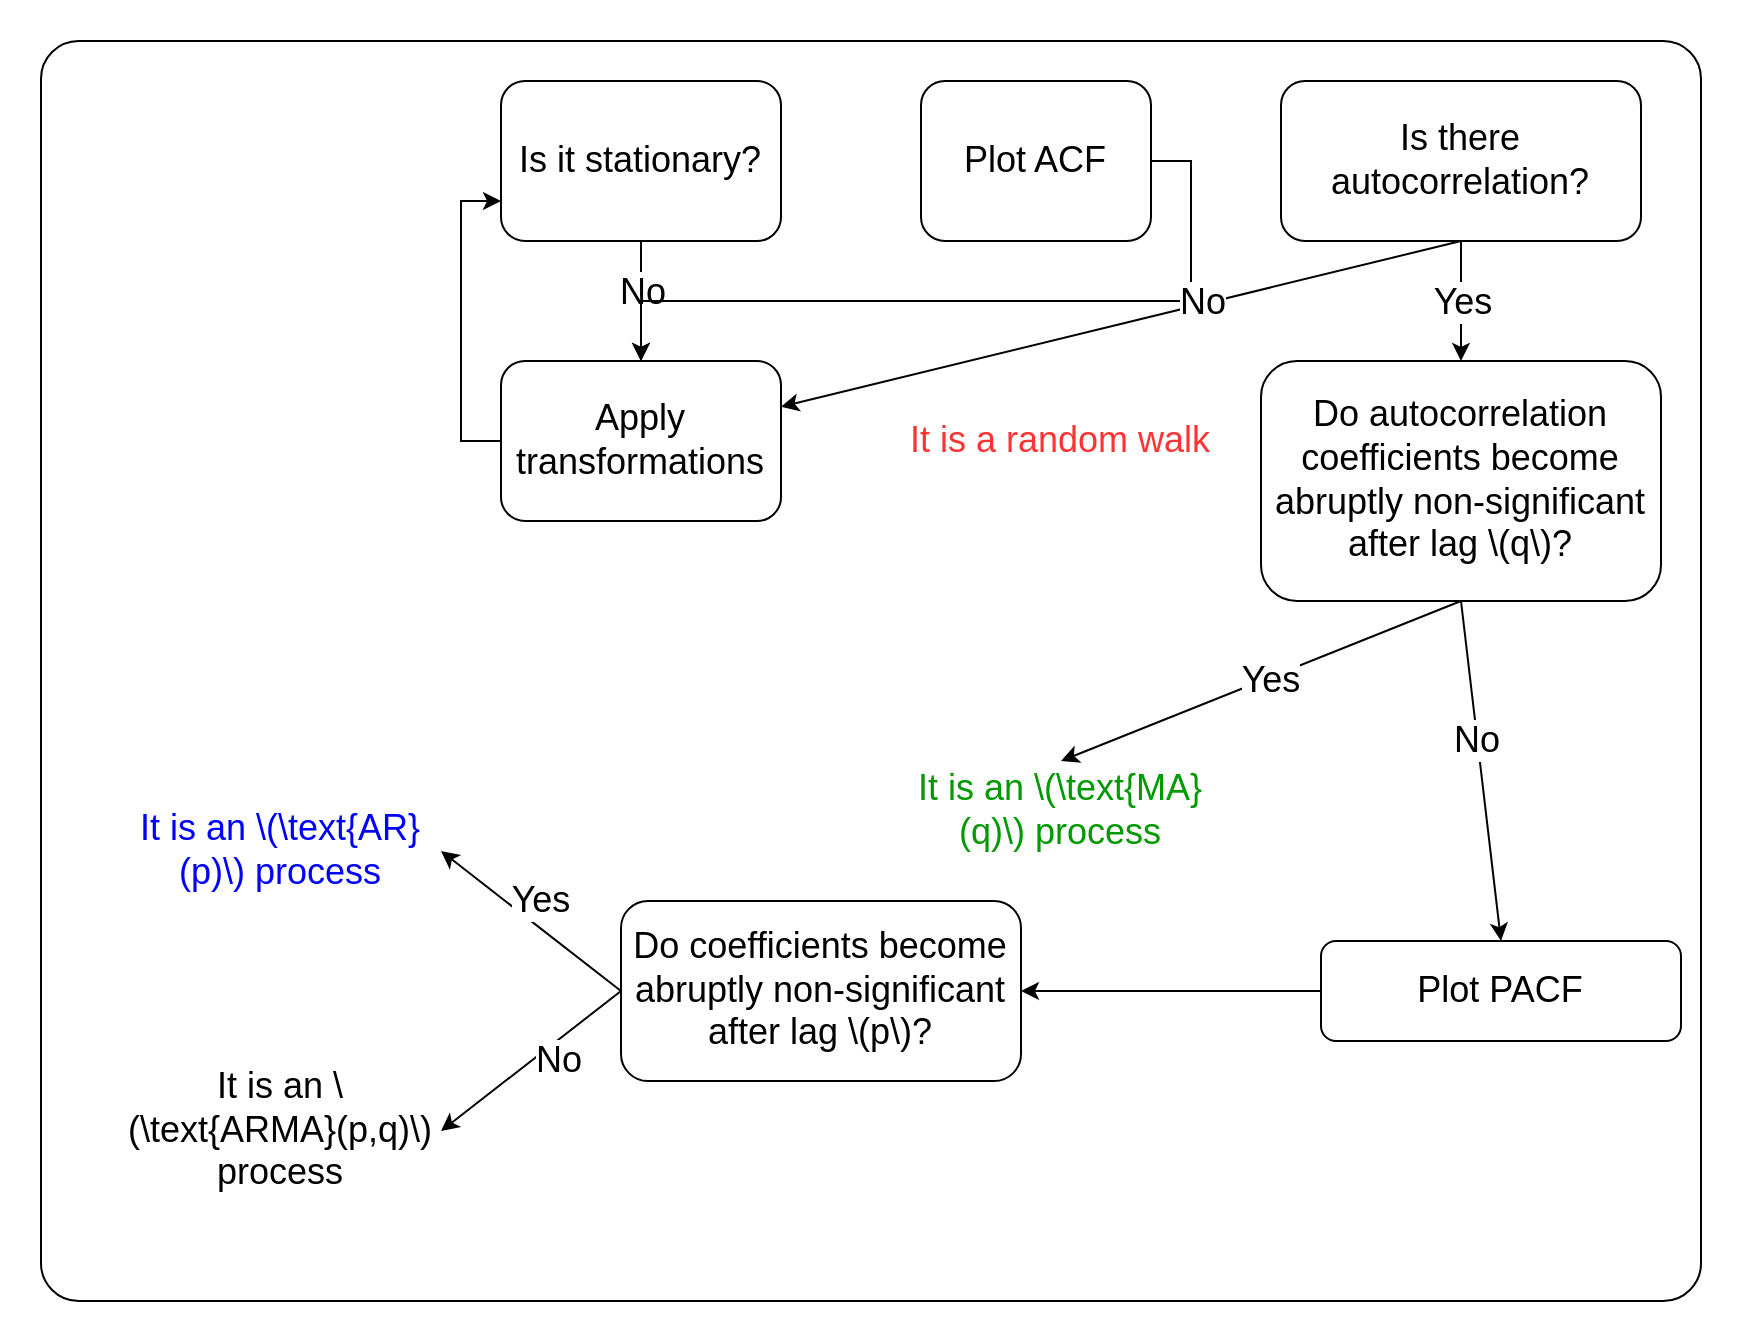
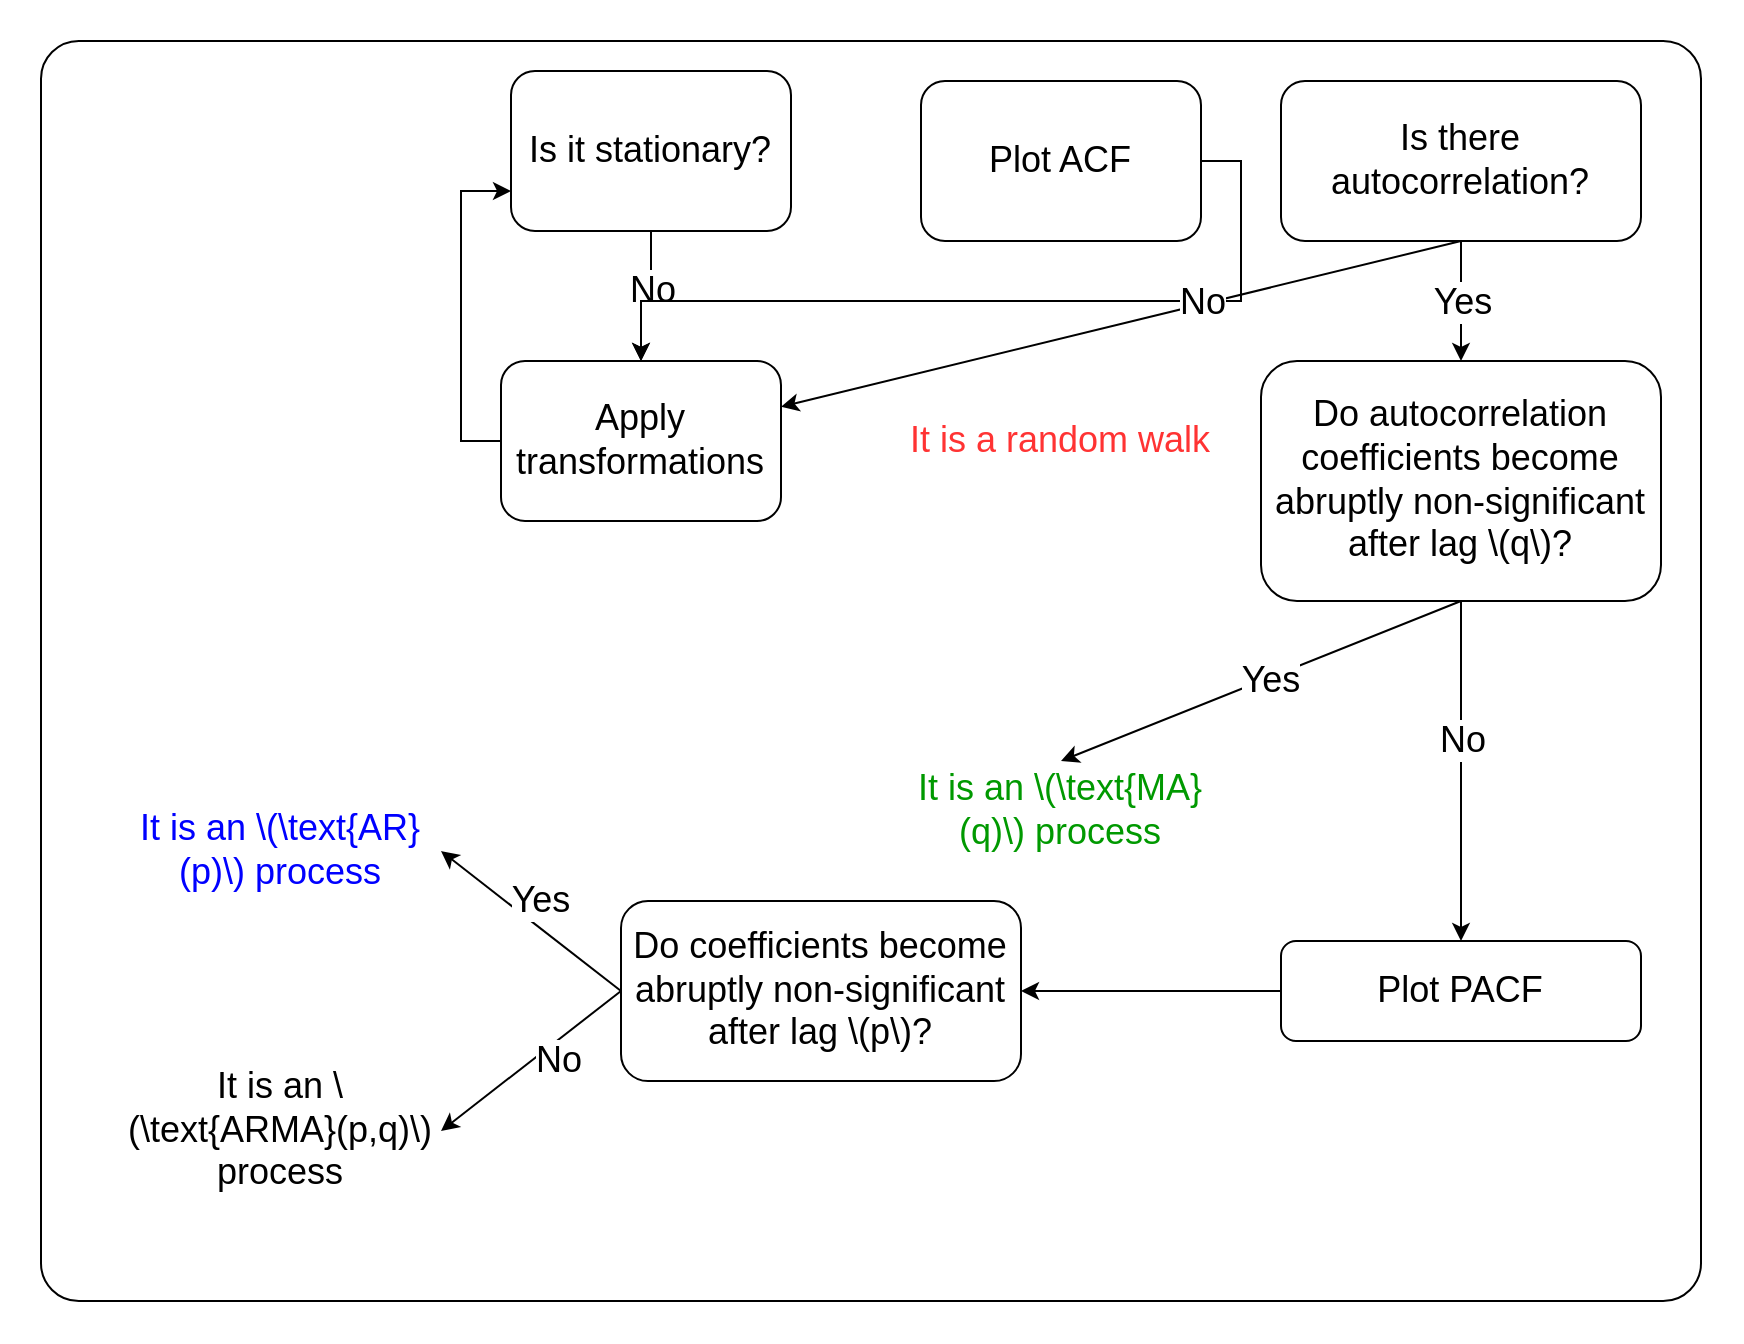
(641, 161) -> (651, 151)
(1036, 161) -> (1061, 161)
(1501, 991) -> (1461, 991)
